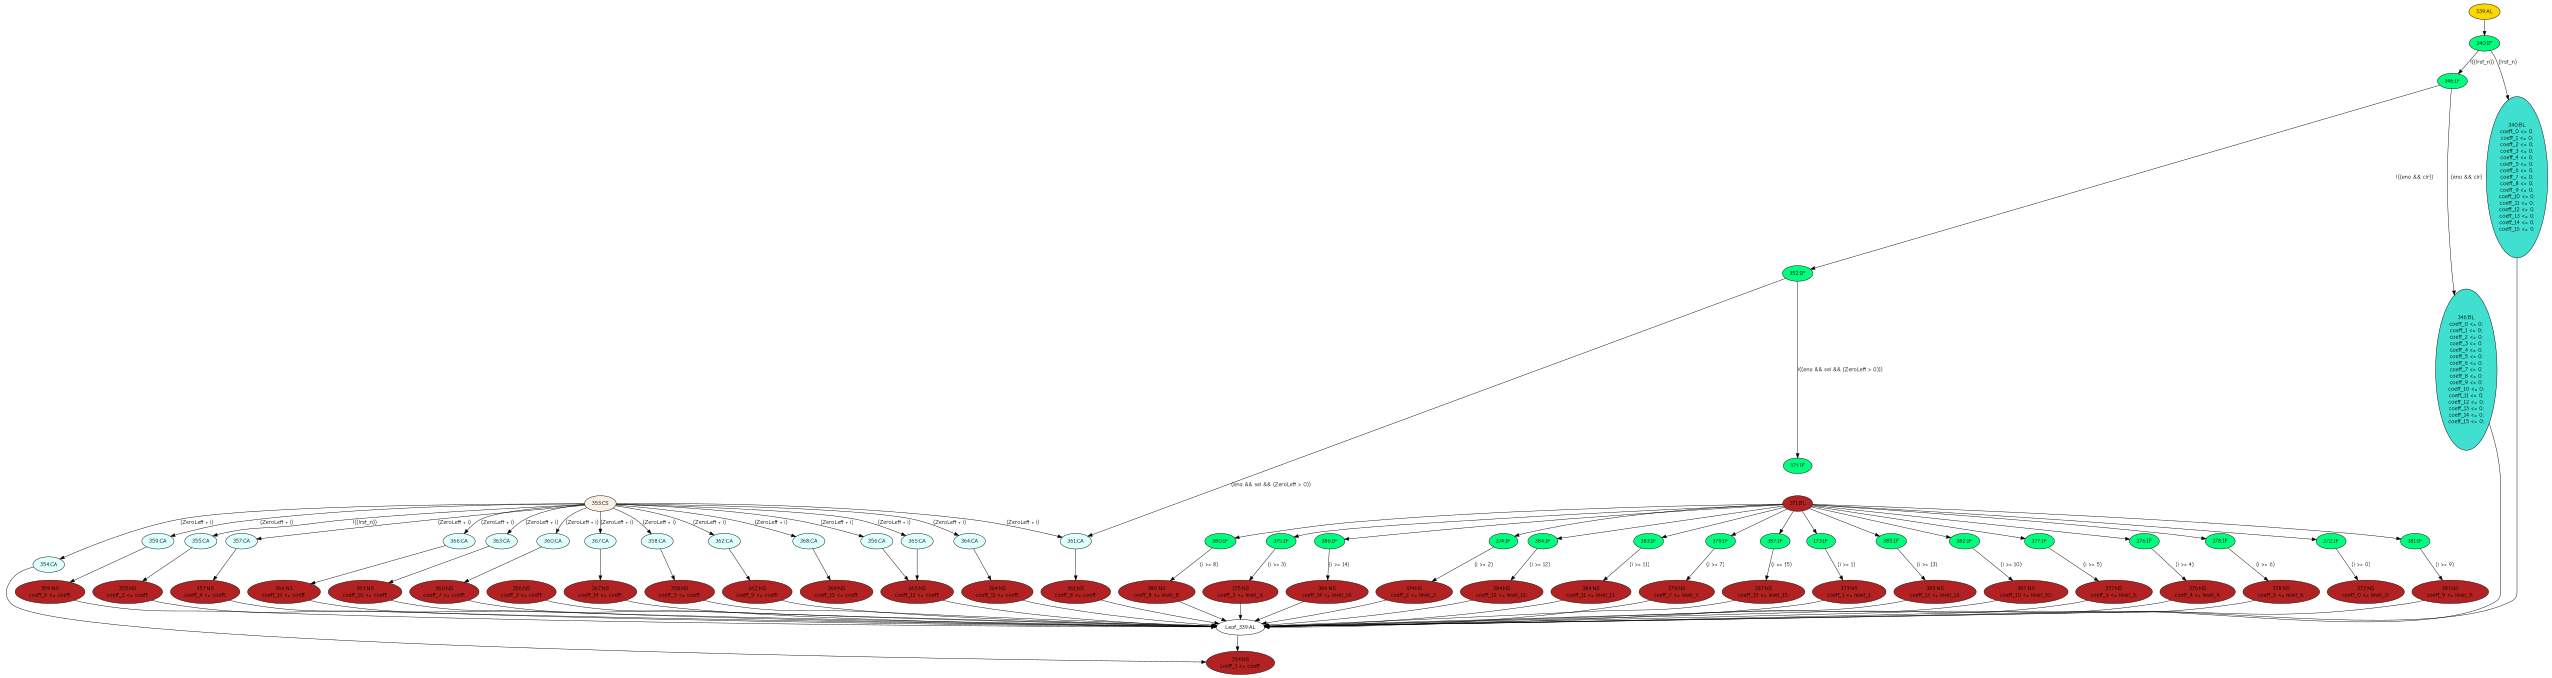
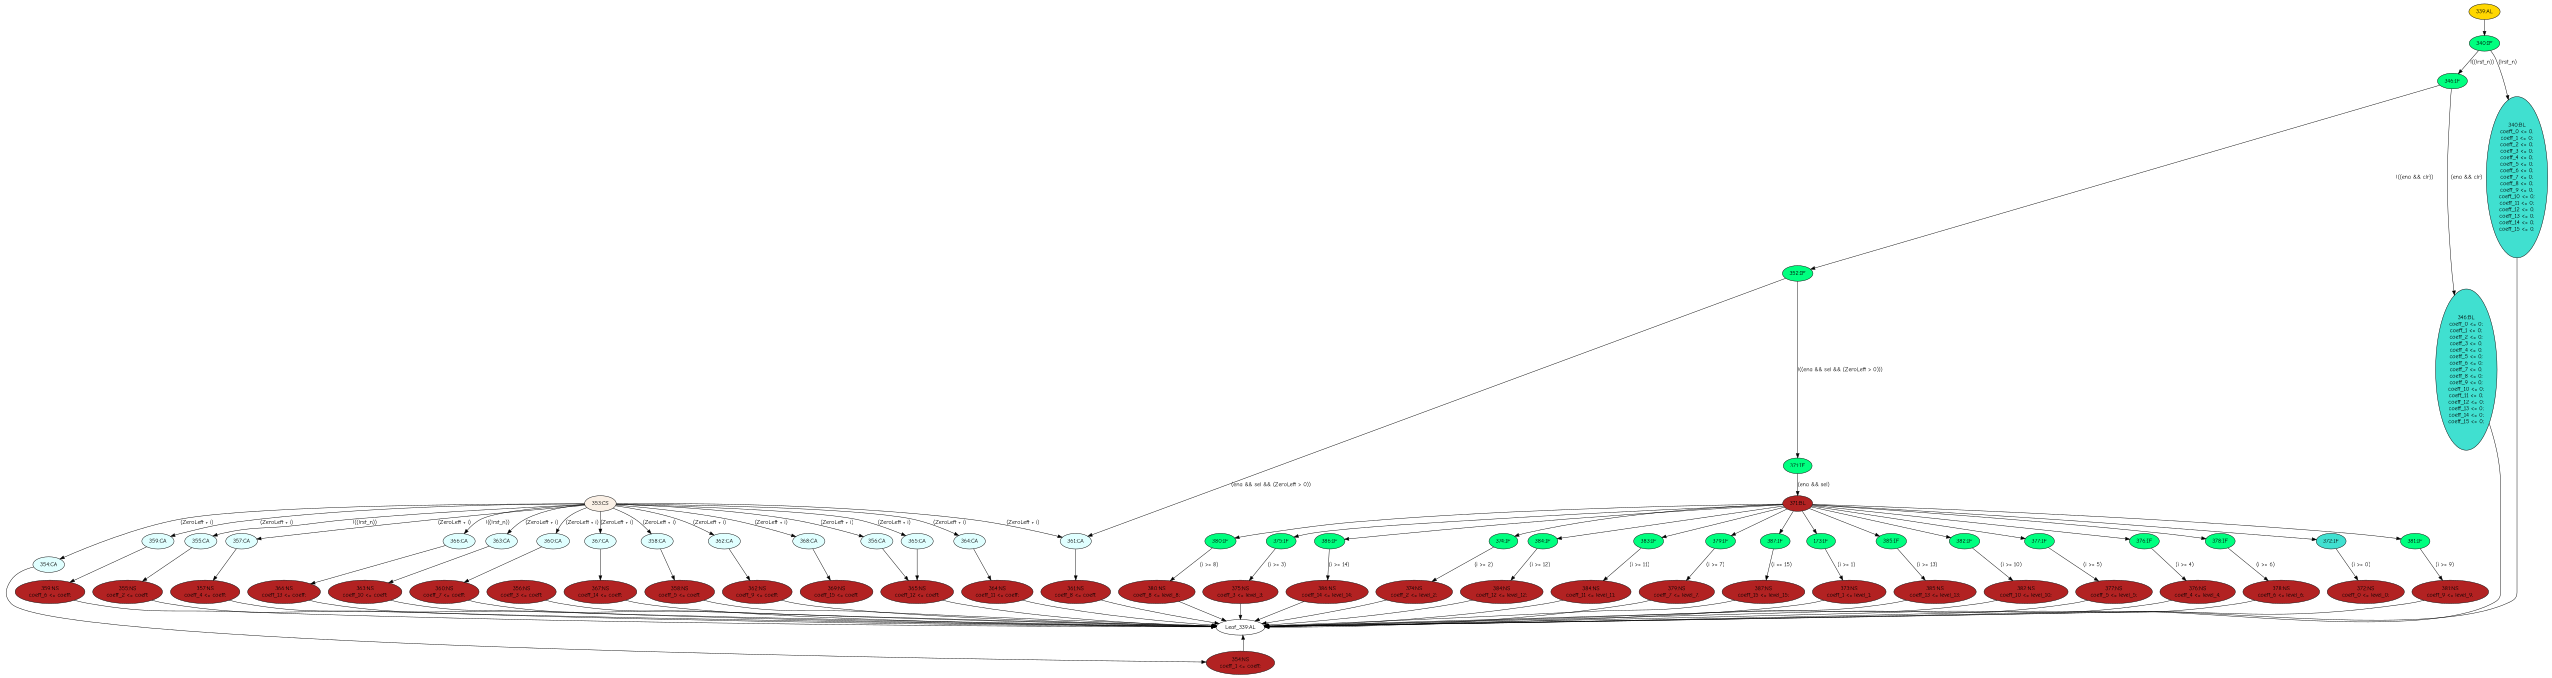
none -> (1798, 482)
(498, 522) -> (498, 522)
(2331, 541) -> (2331, 541)
(1238, 641) -> (1243, 645)
